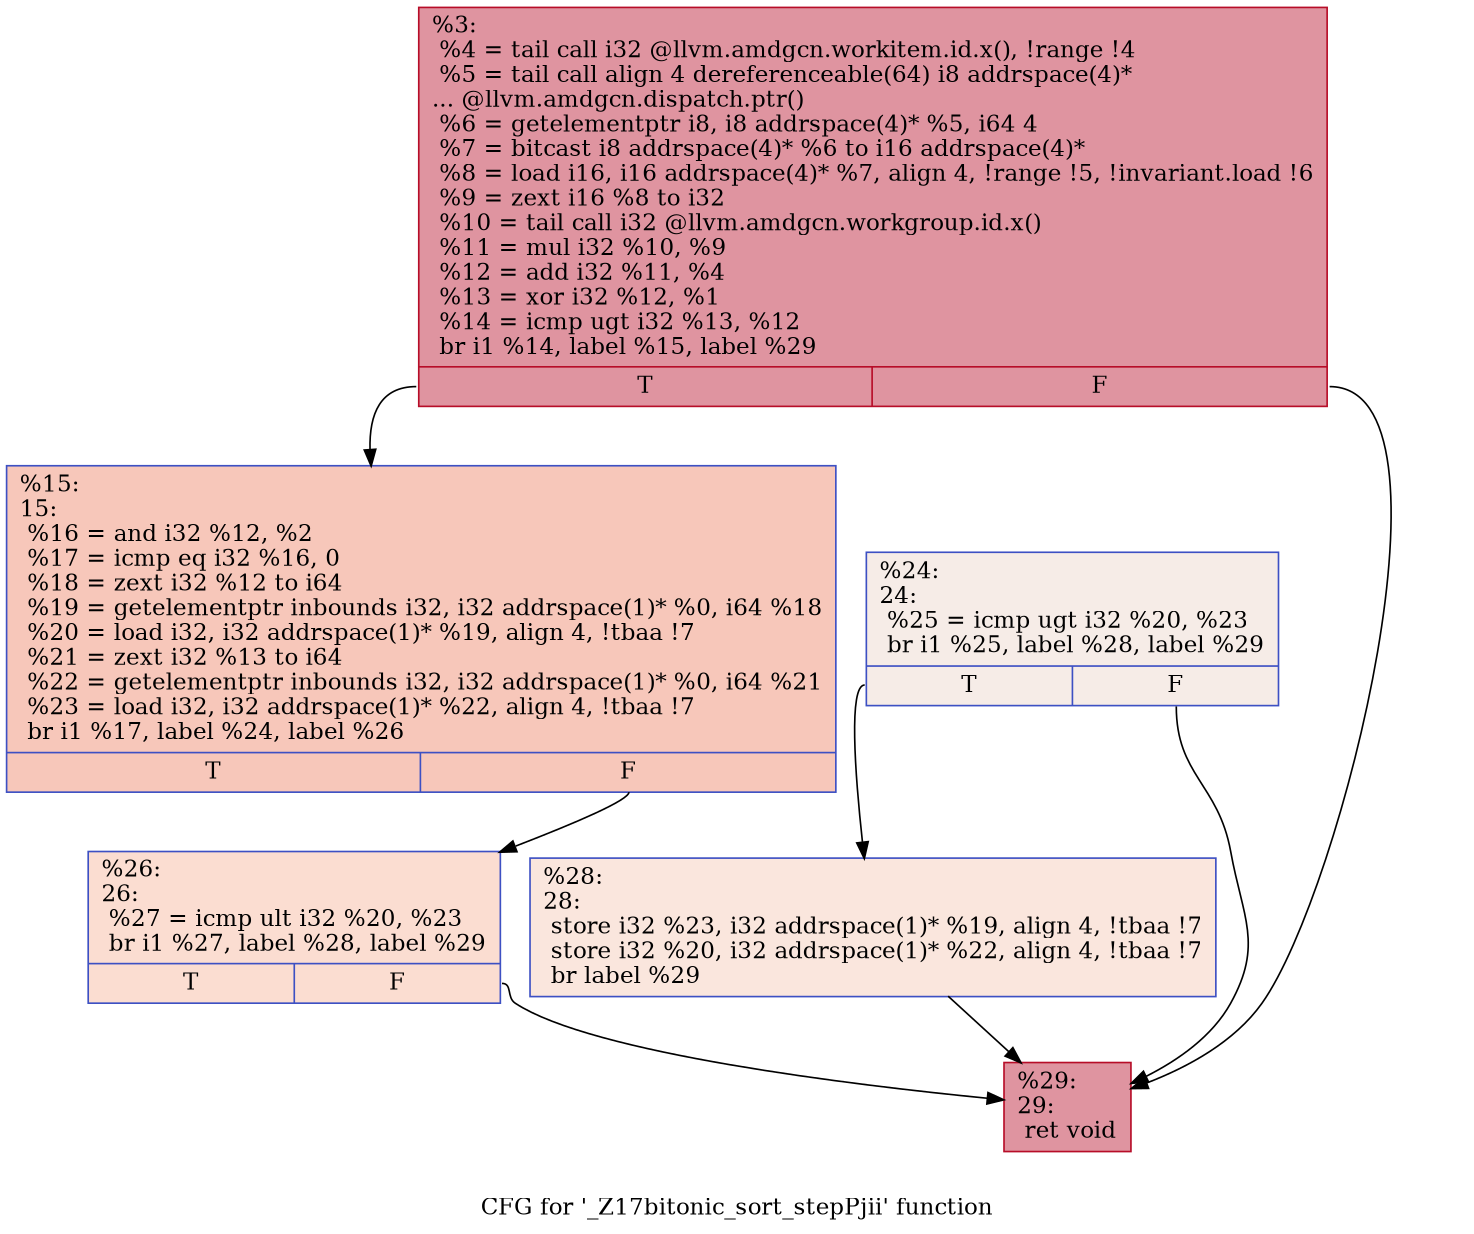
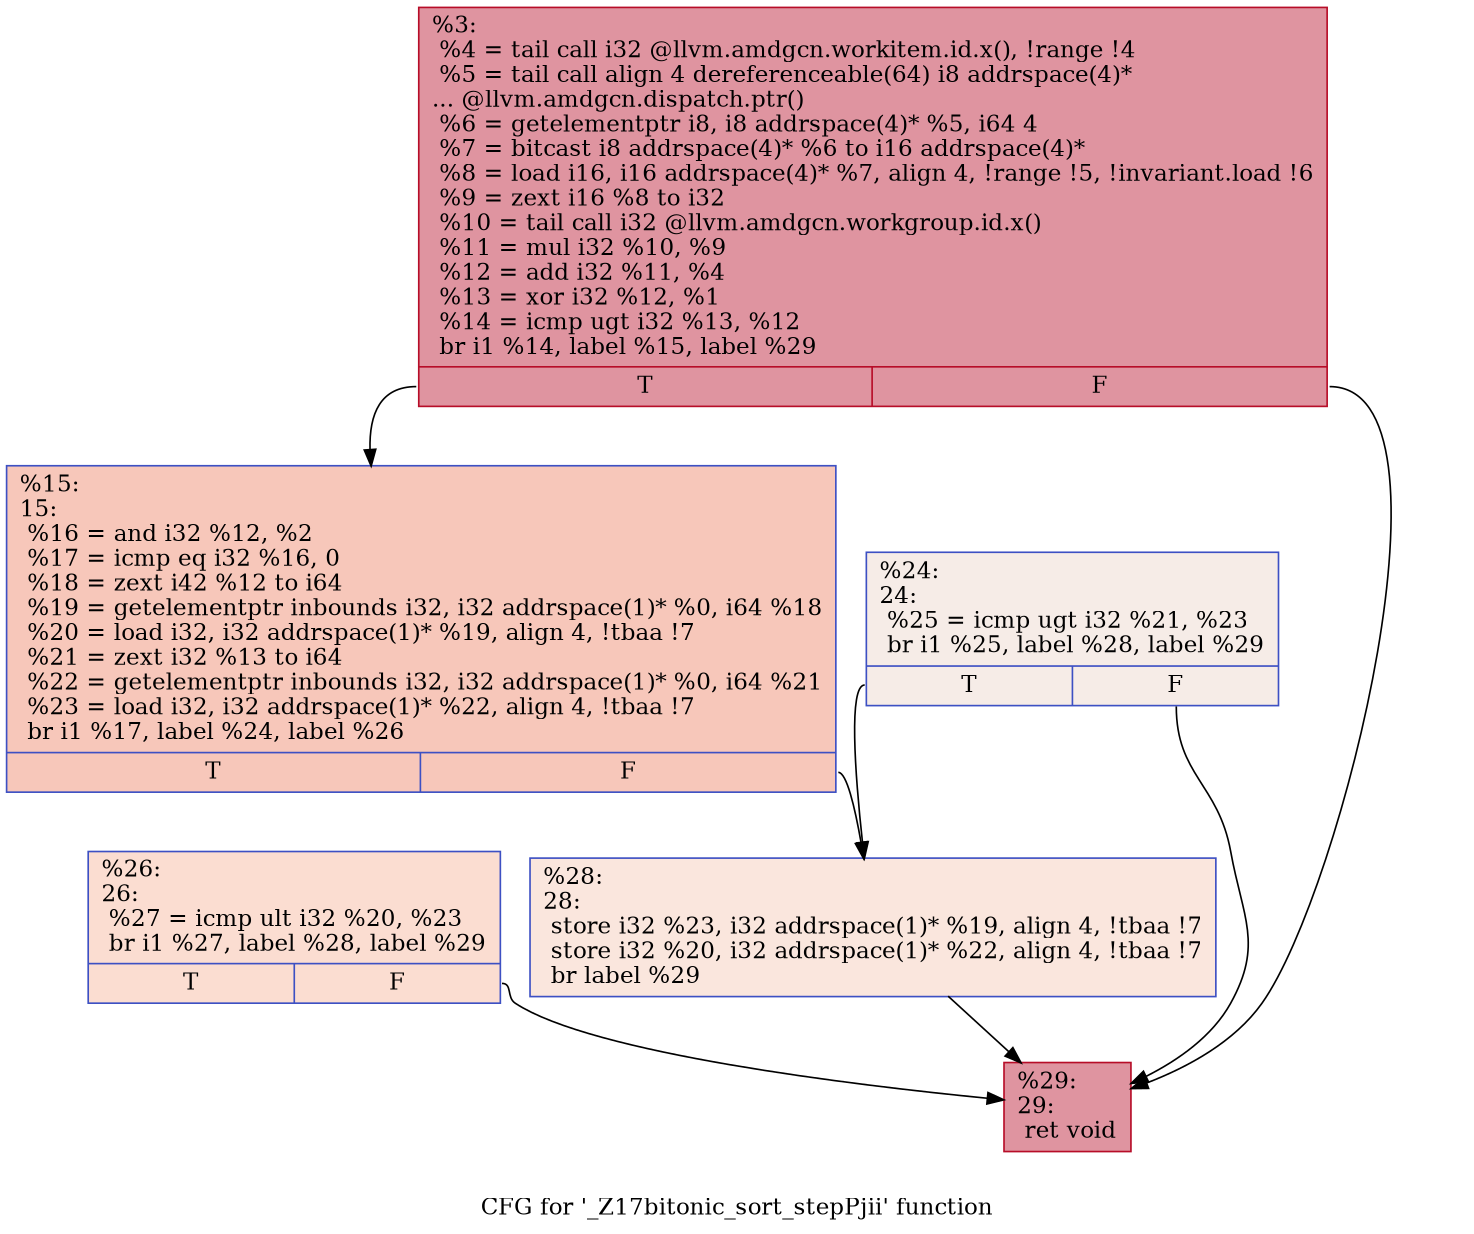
(181, 584) -> (181, 584)
(1064, 621) -> (1064, 621)
(574, 822) -> (853, 806)
